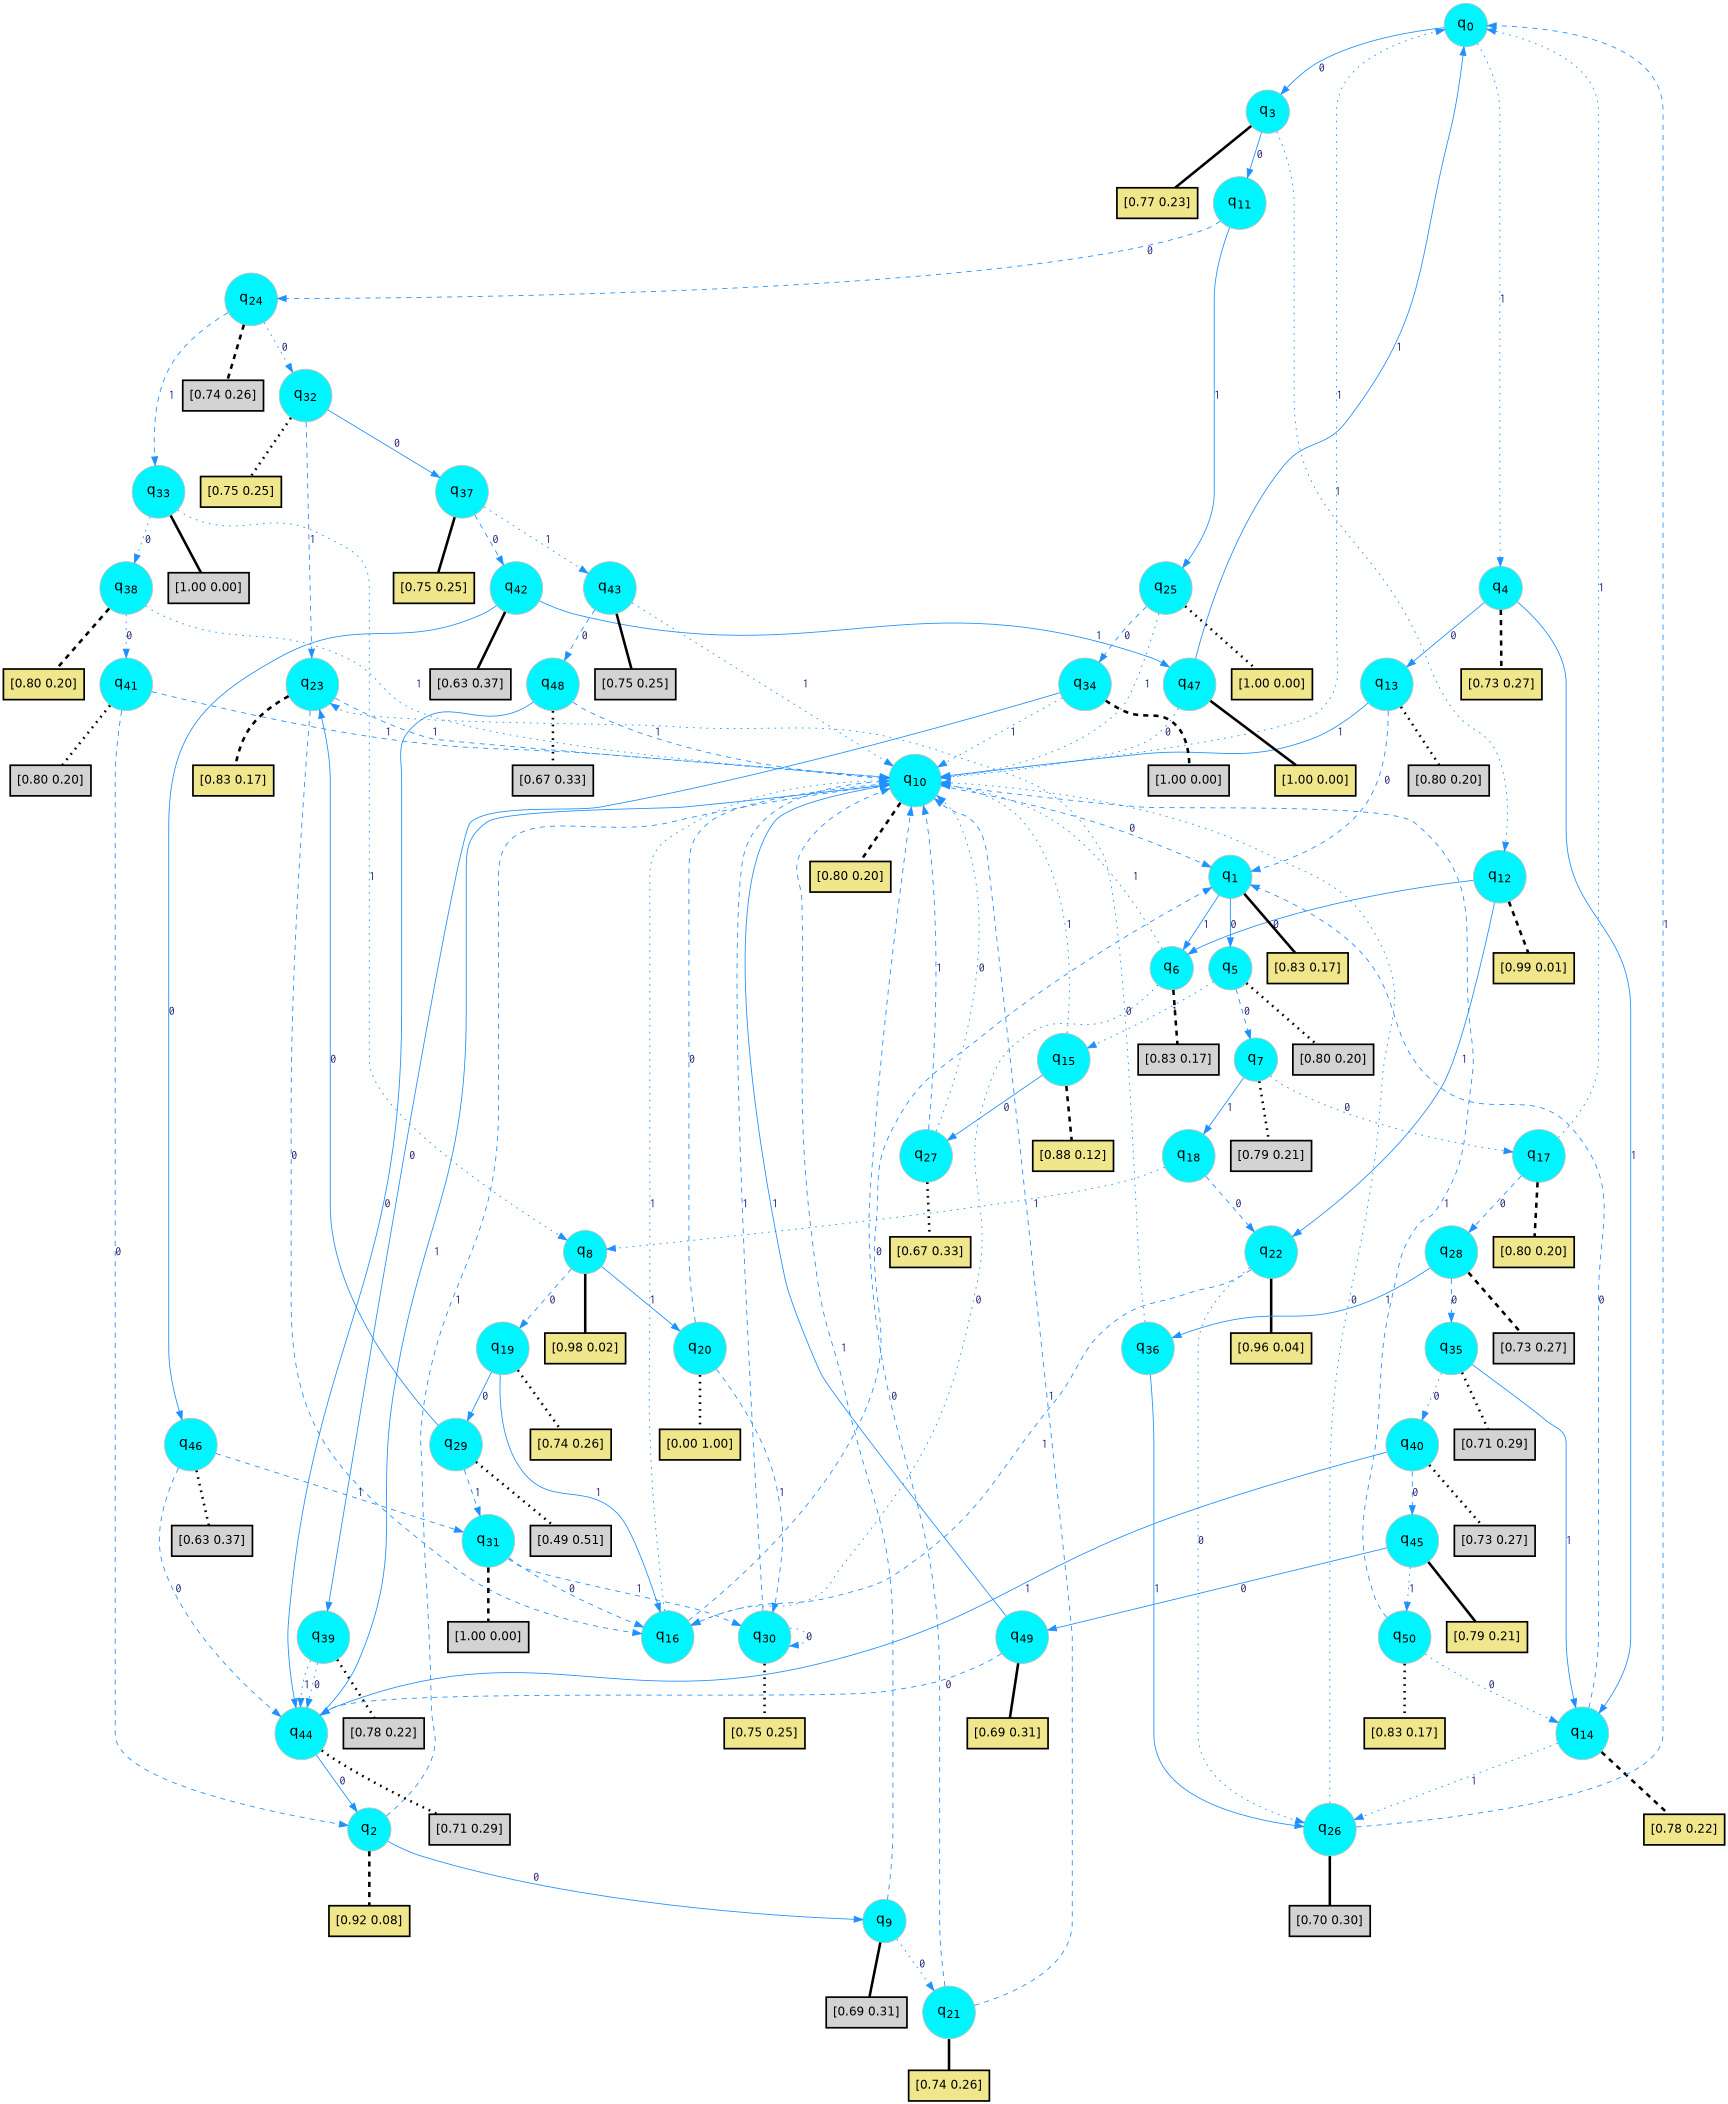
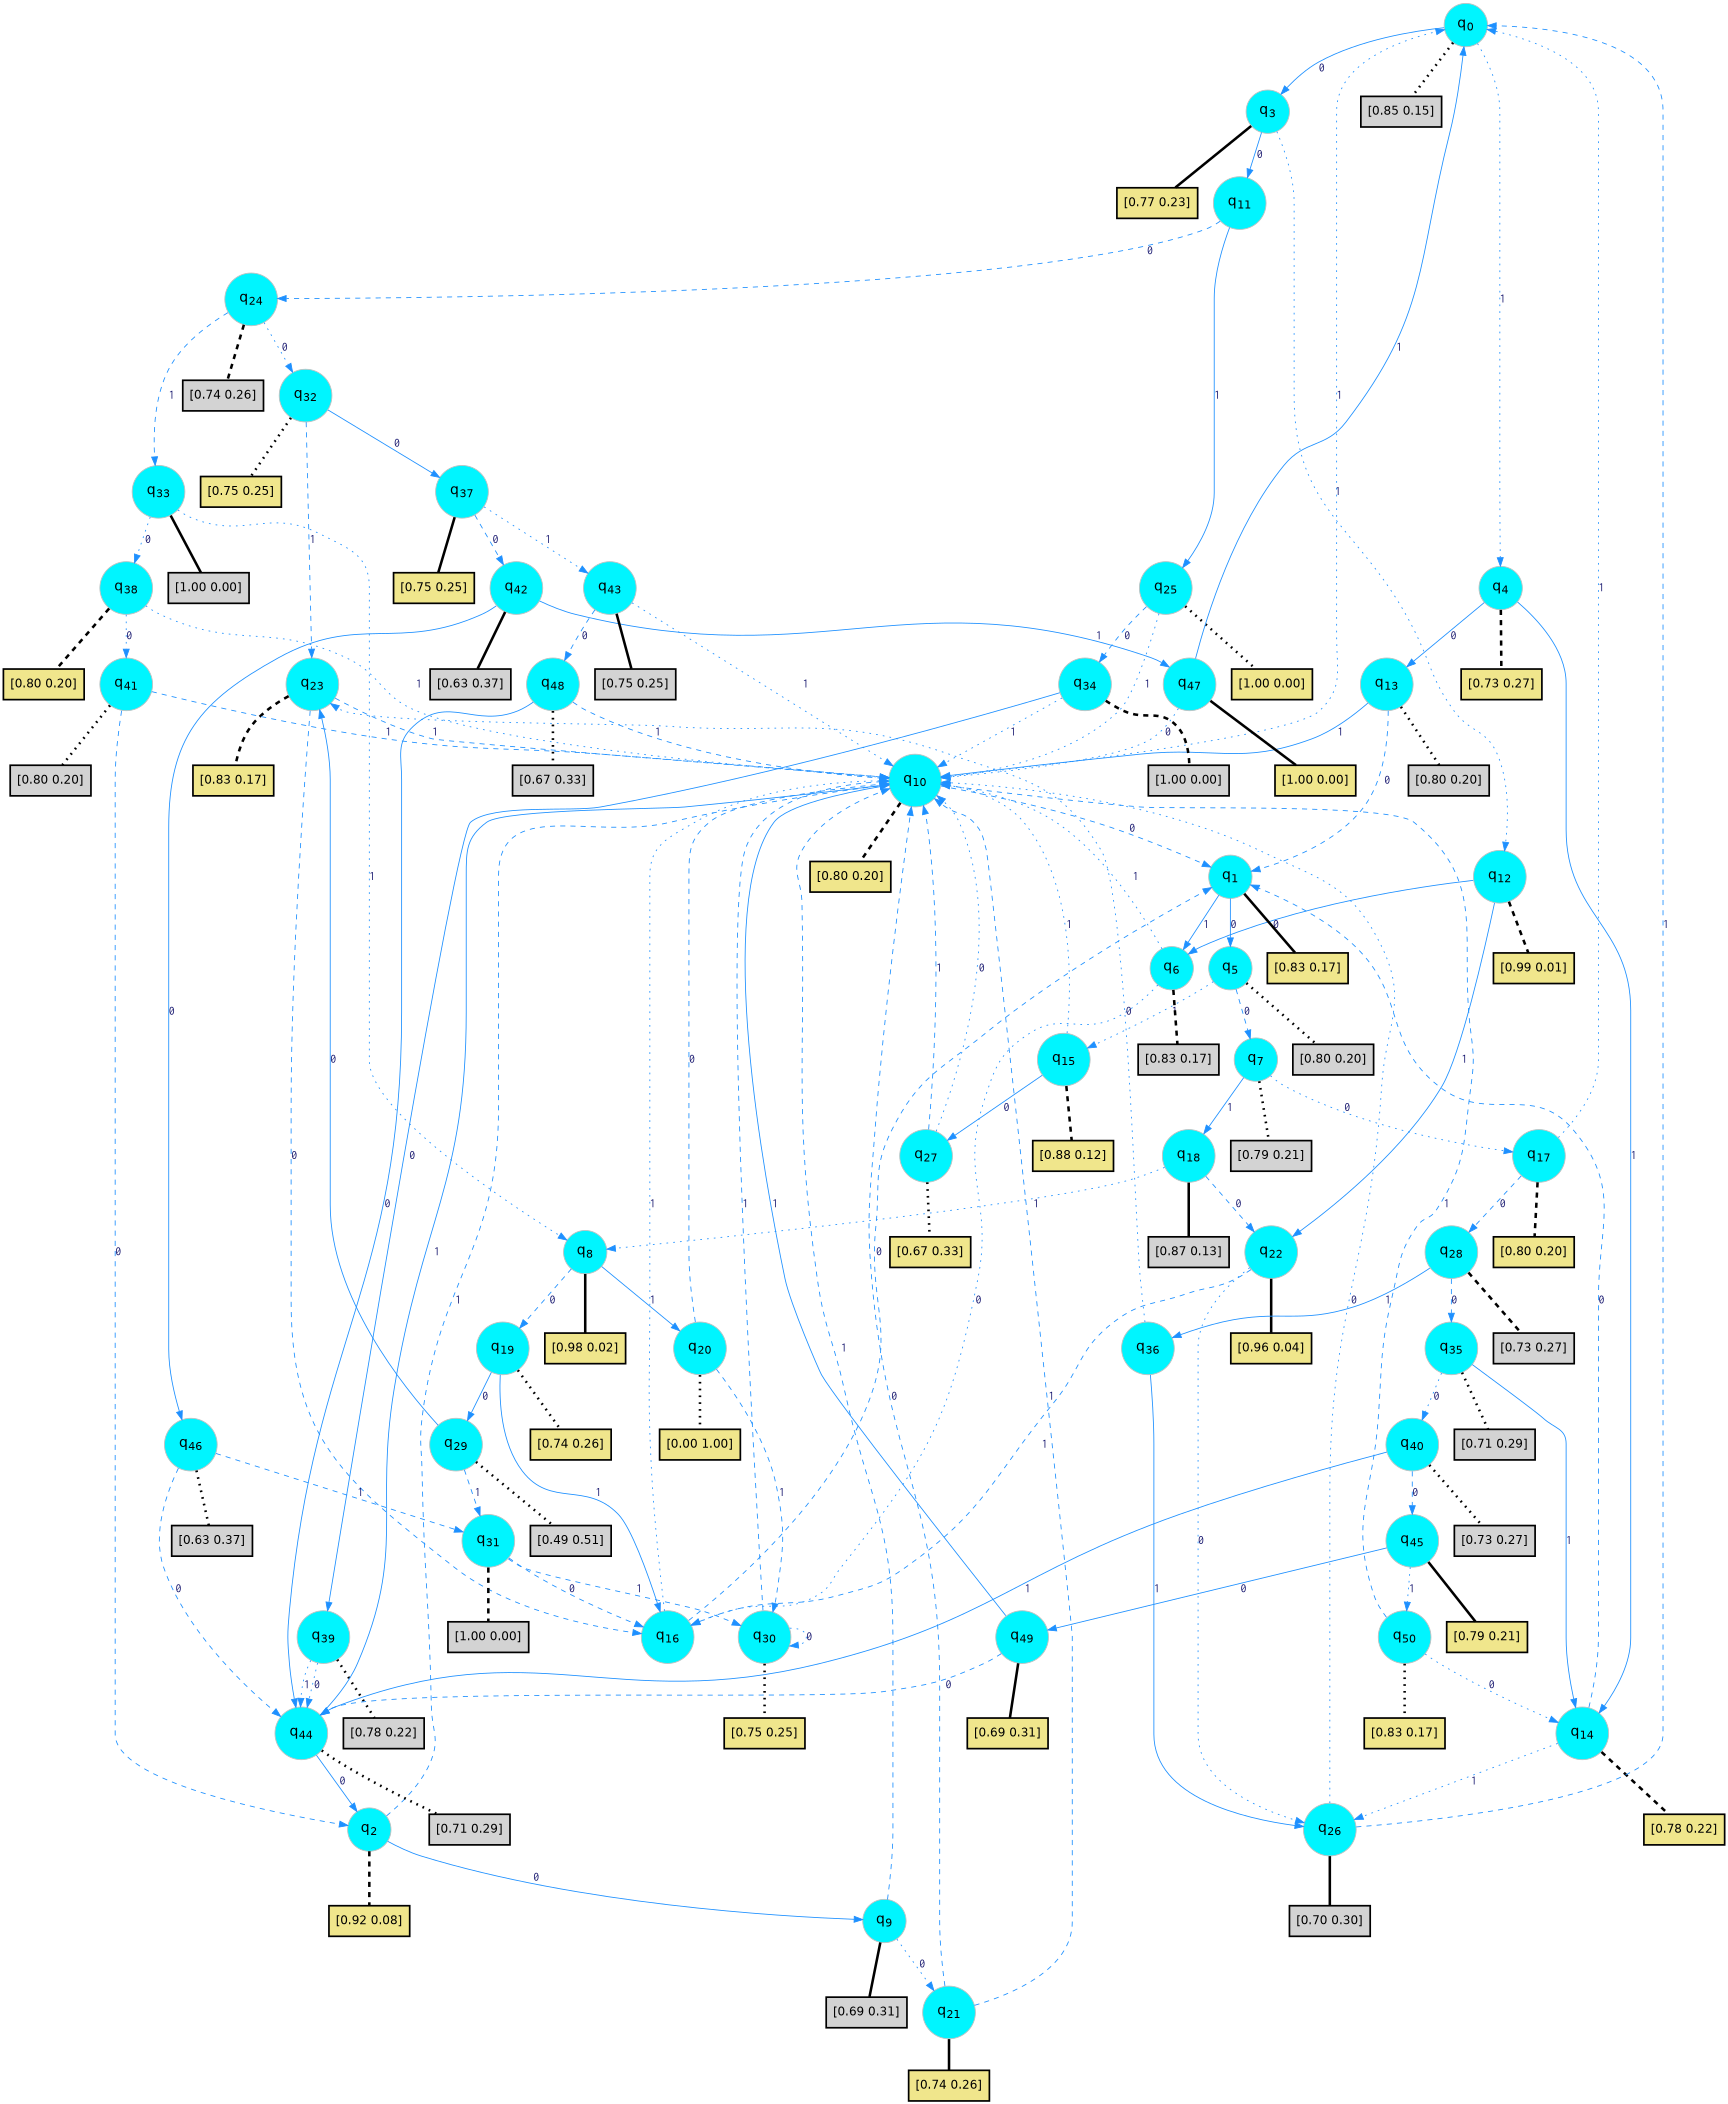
none -> (1401, 112)
none -> (1189, 1252)
